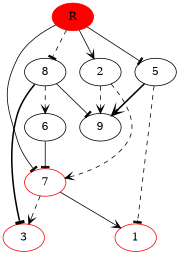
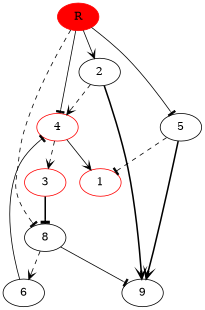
(100, 96) -> (130, 177)
(12, 150) -> (45, 208)
(45, 182) -> (58, 127)
